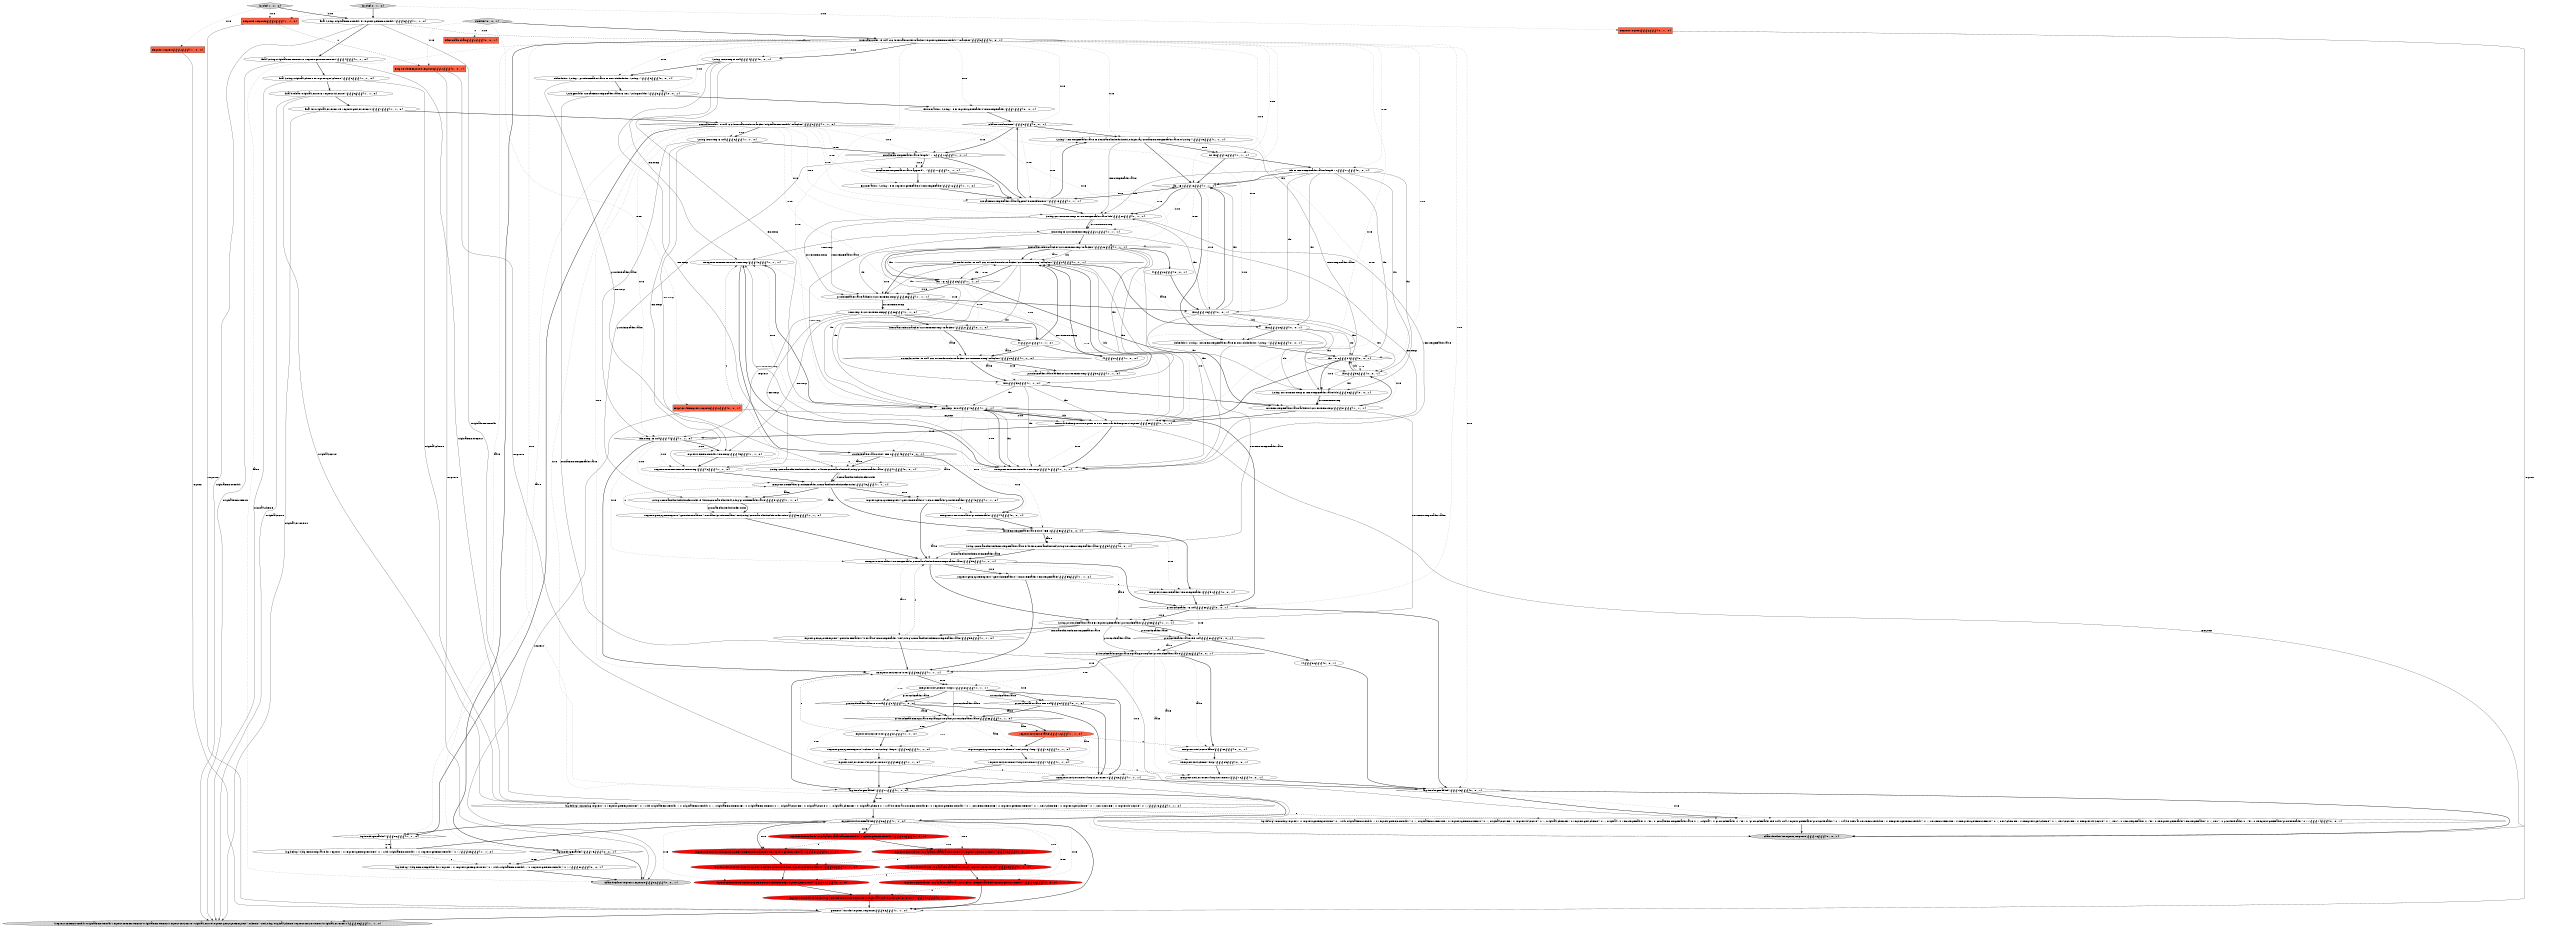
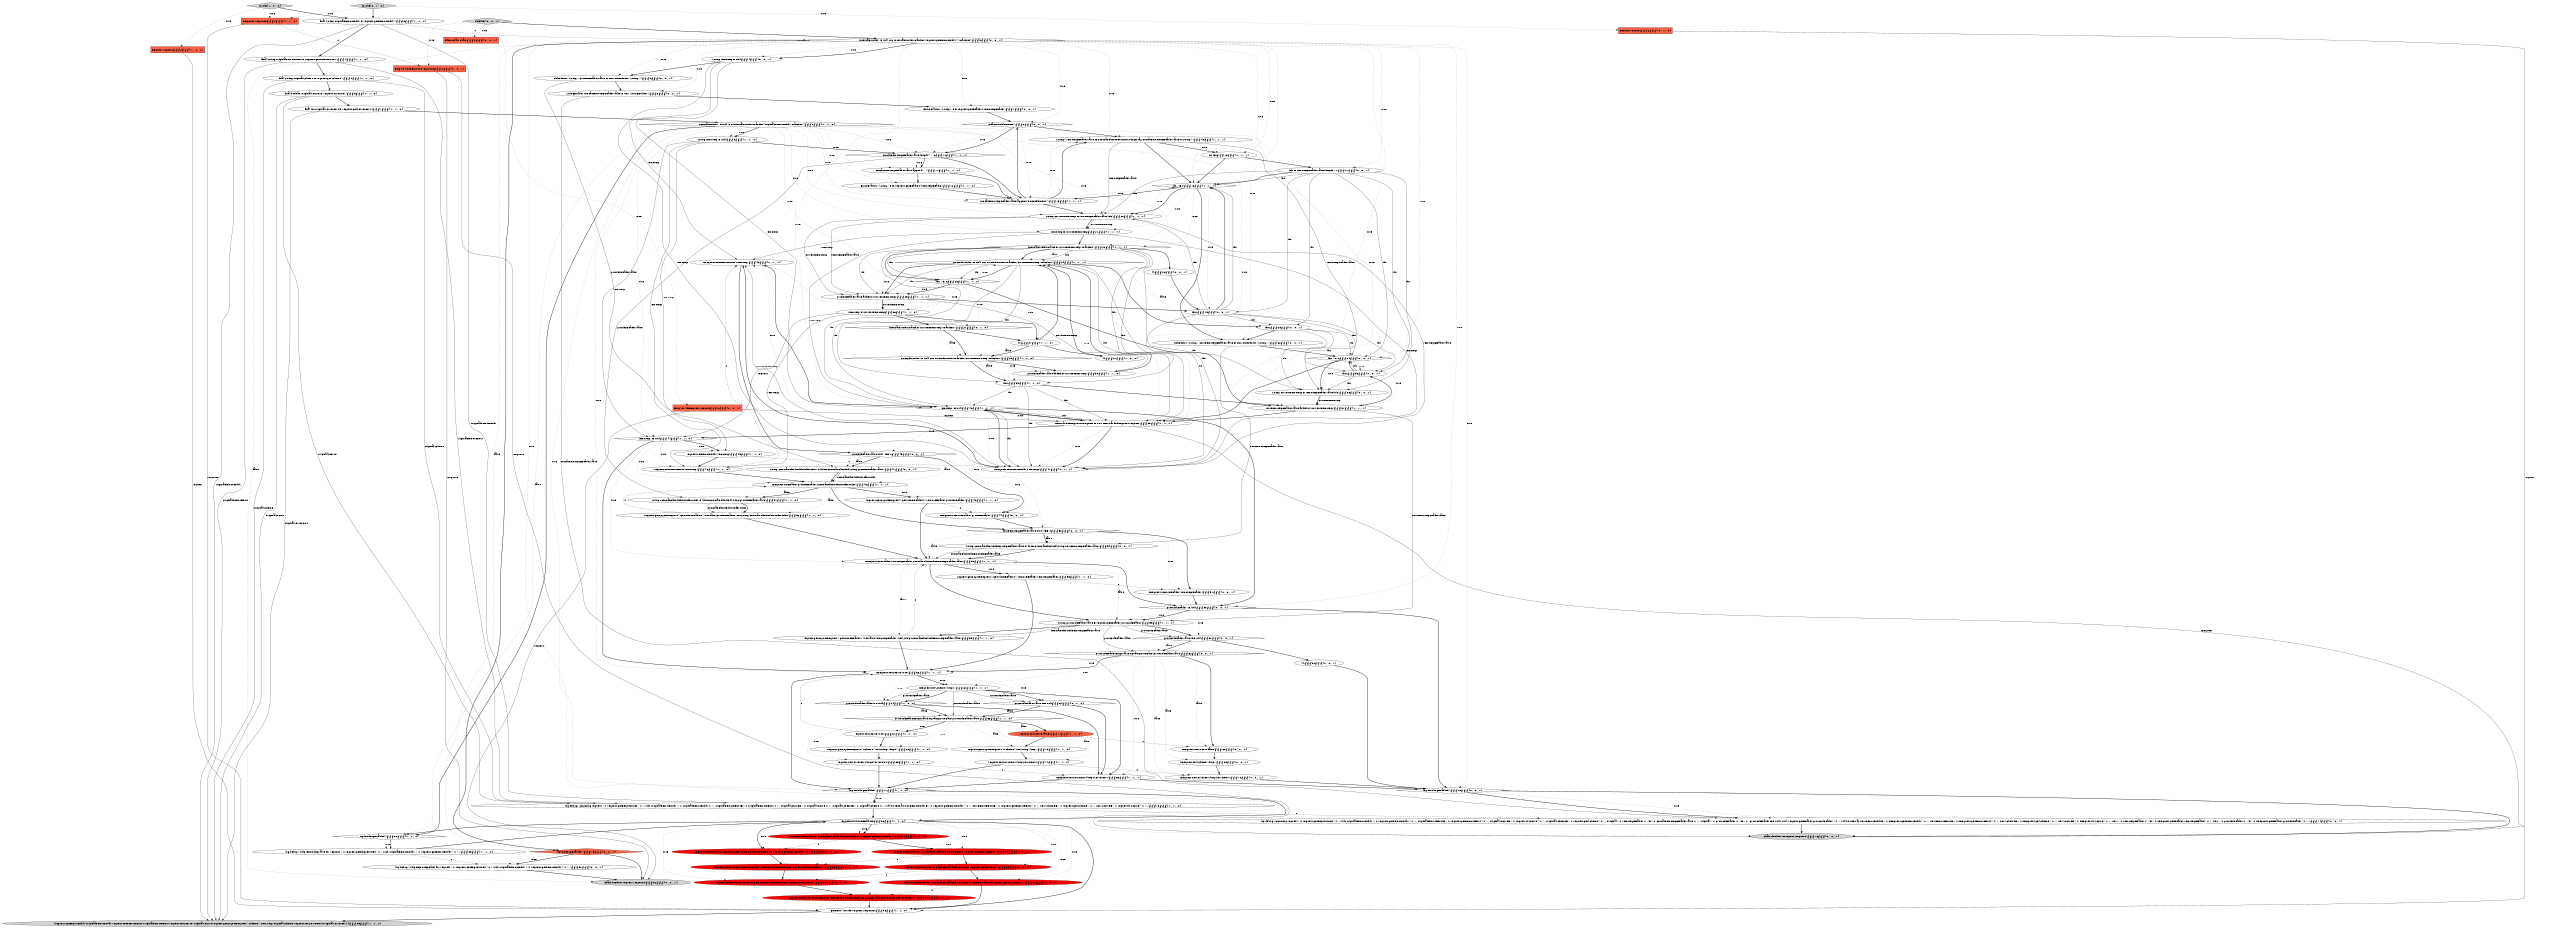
(796, 378) -> none
(586, 852) -> (586, 852)
